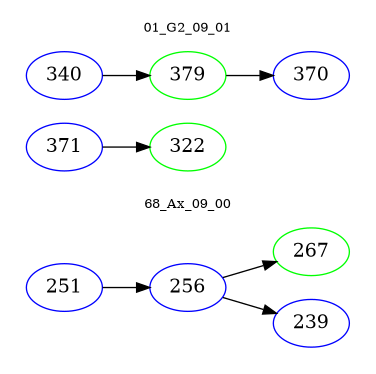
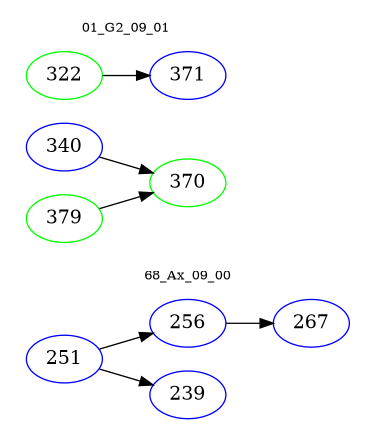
(120, 76) -> (120, 163)
(311, 76) -> (188, 183)
(120, 147) -> (120, 76)
(311, 252) -> (311, 323)
(243, 304) -> (120, 375)
